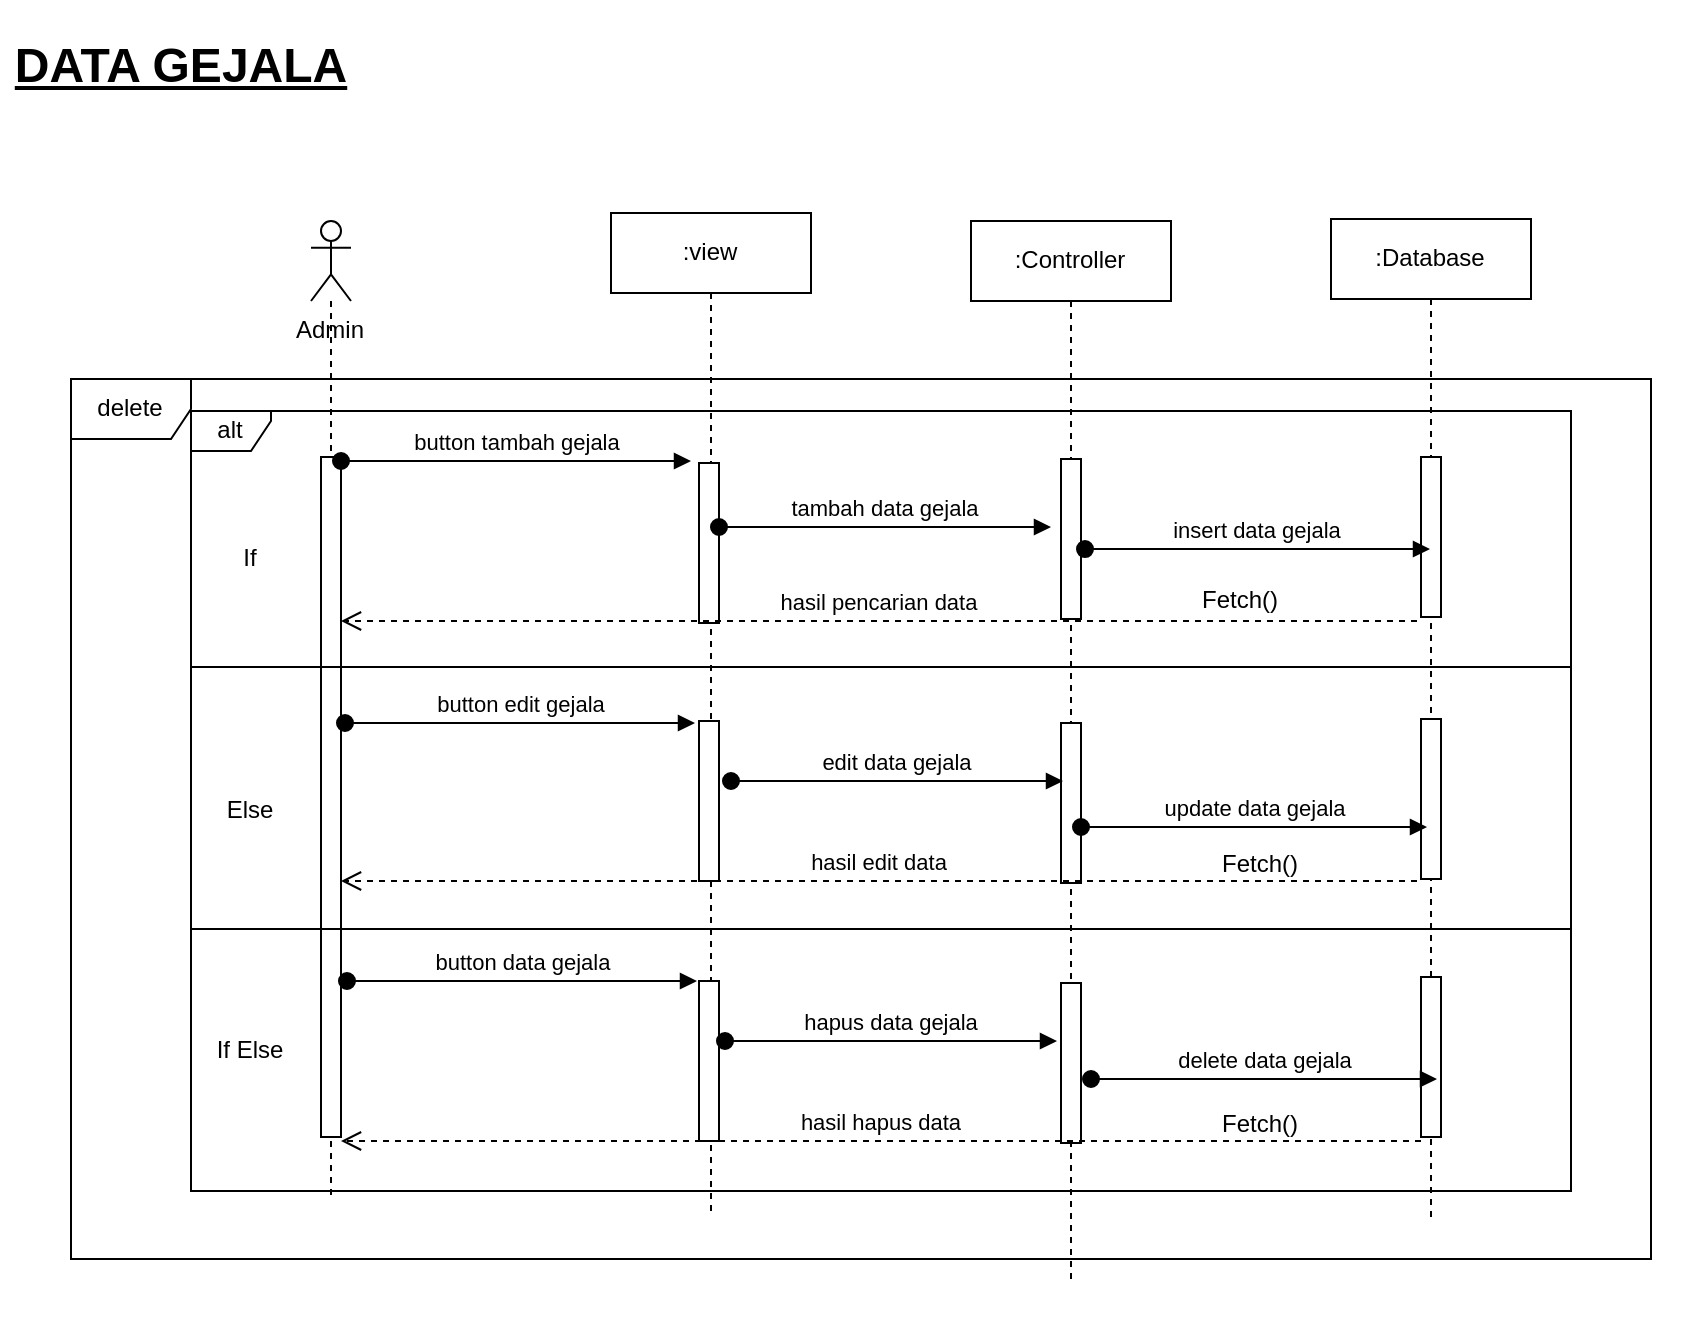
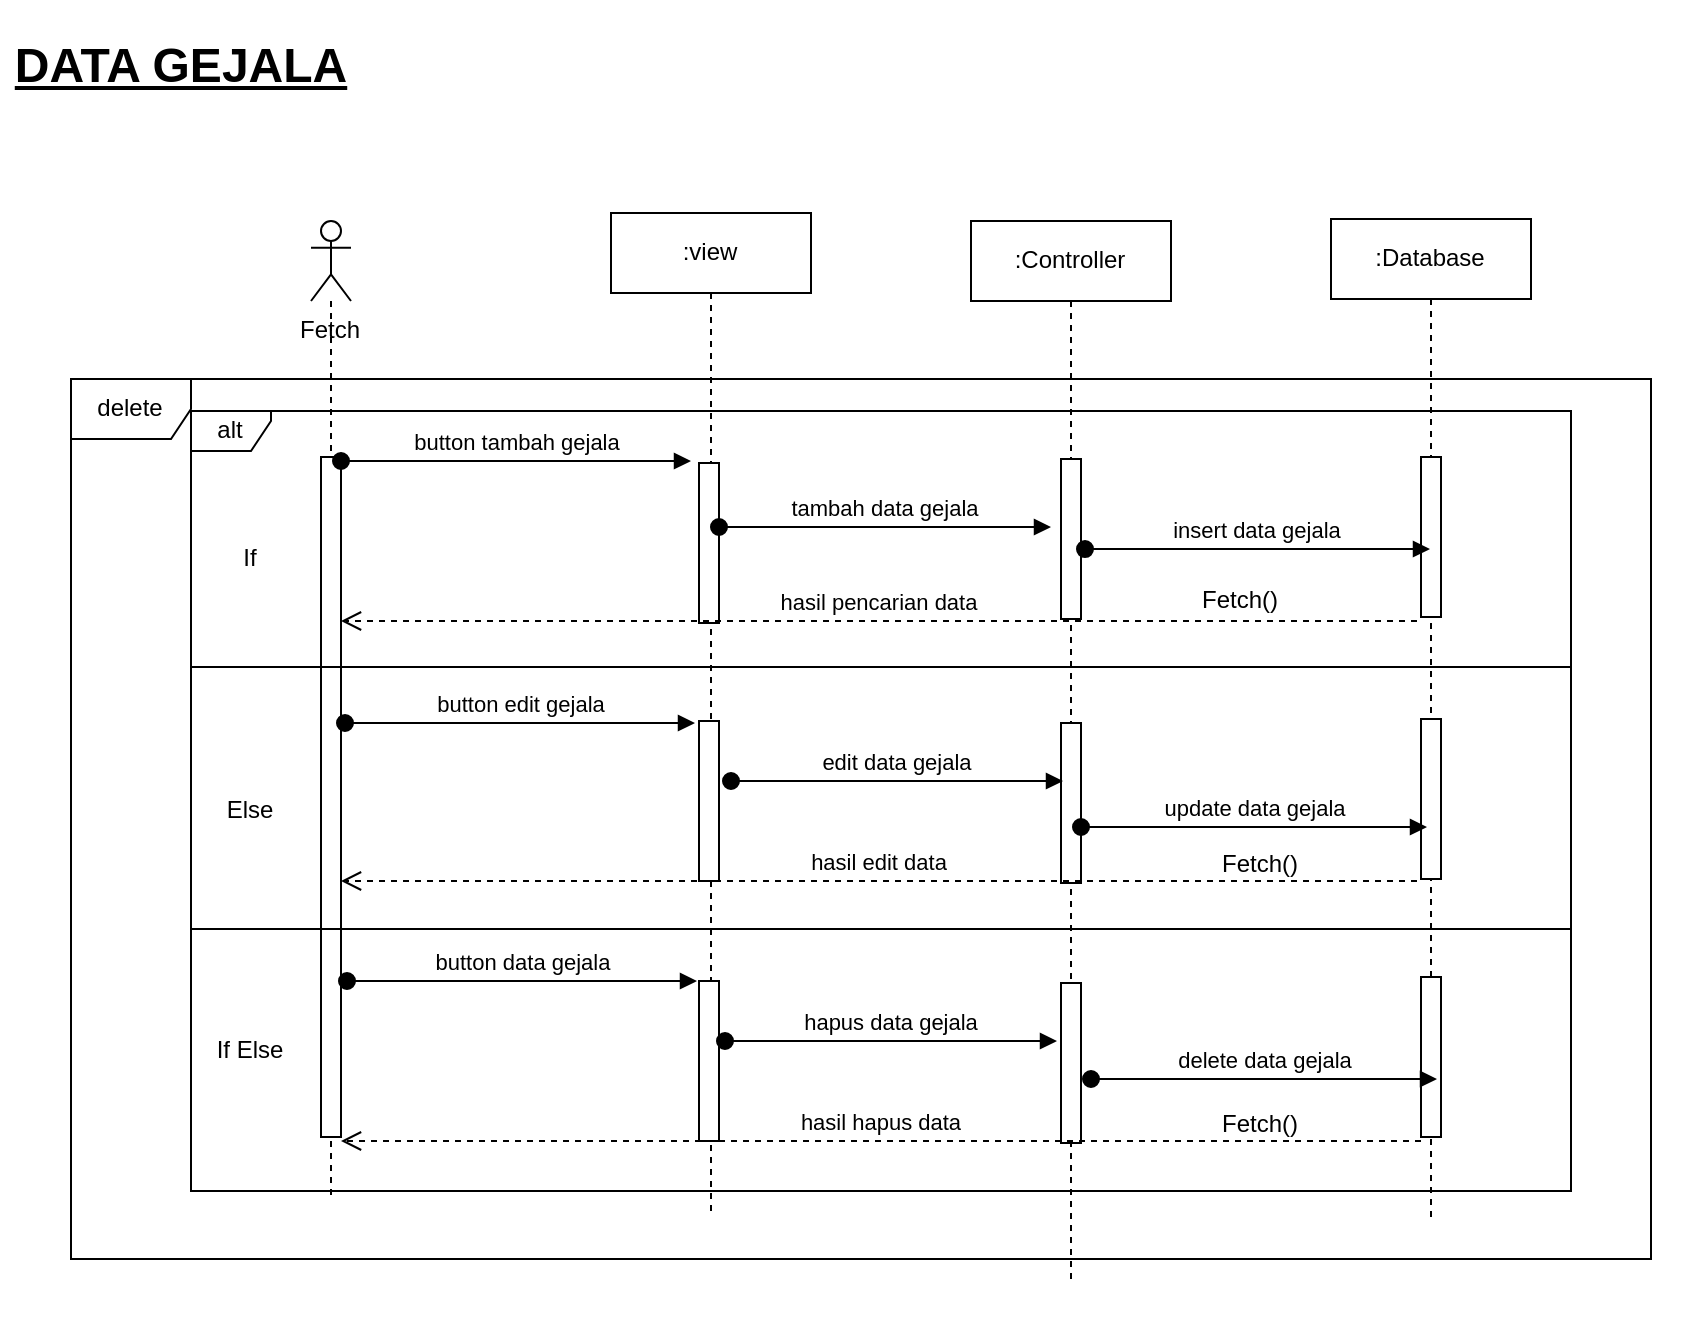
(331, 331) -> (331, 331)
